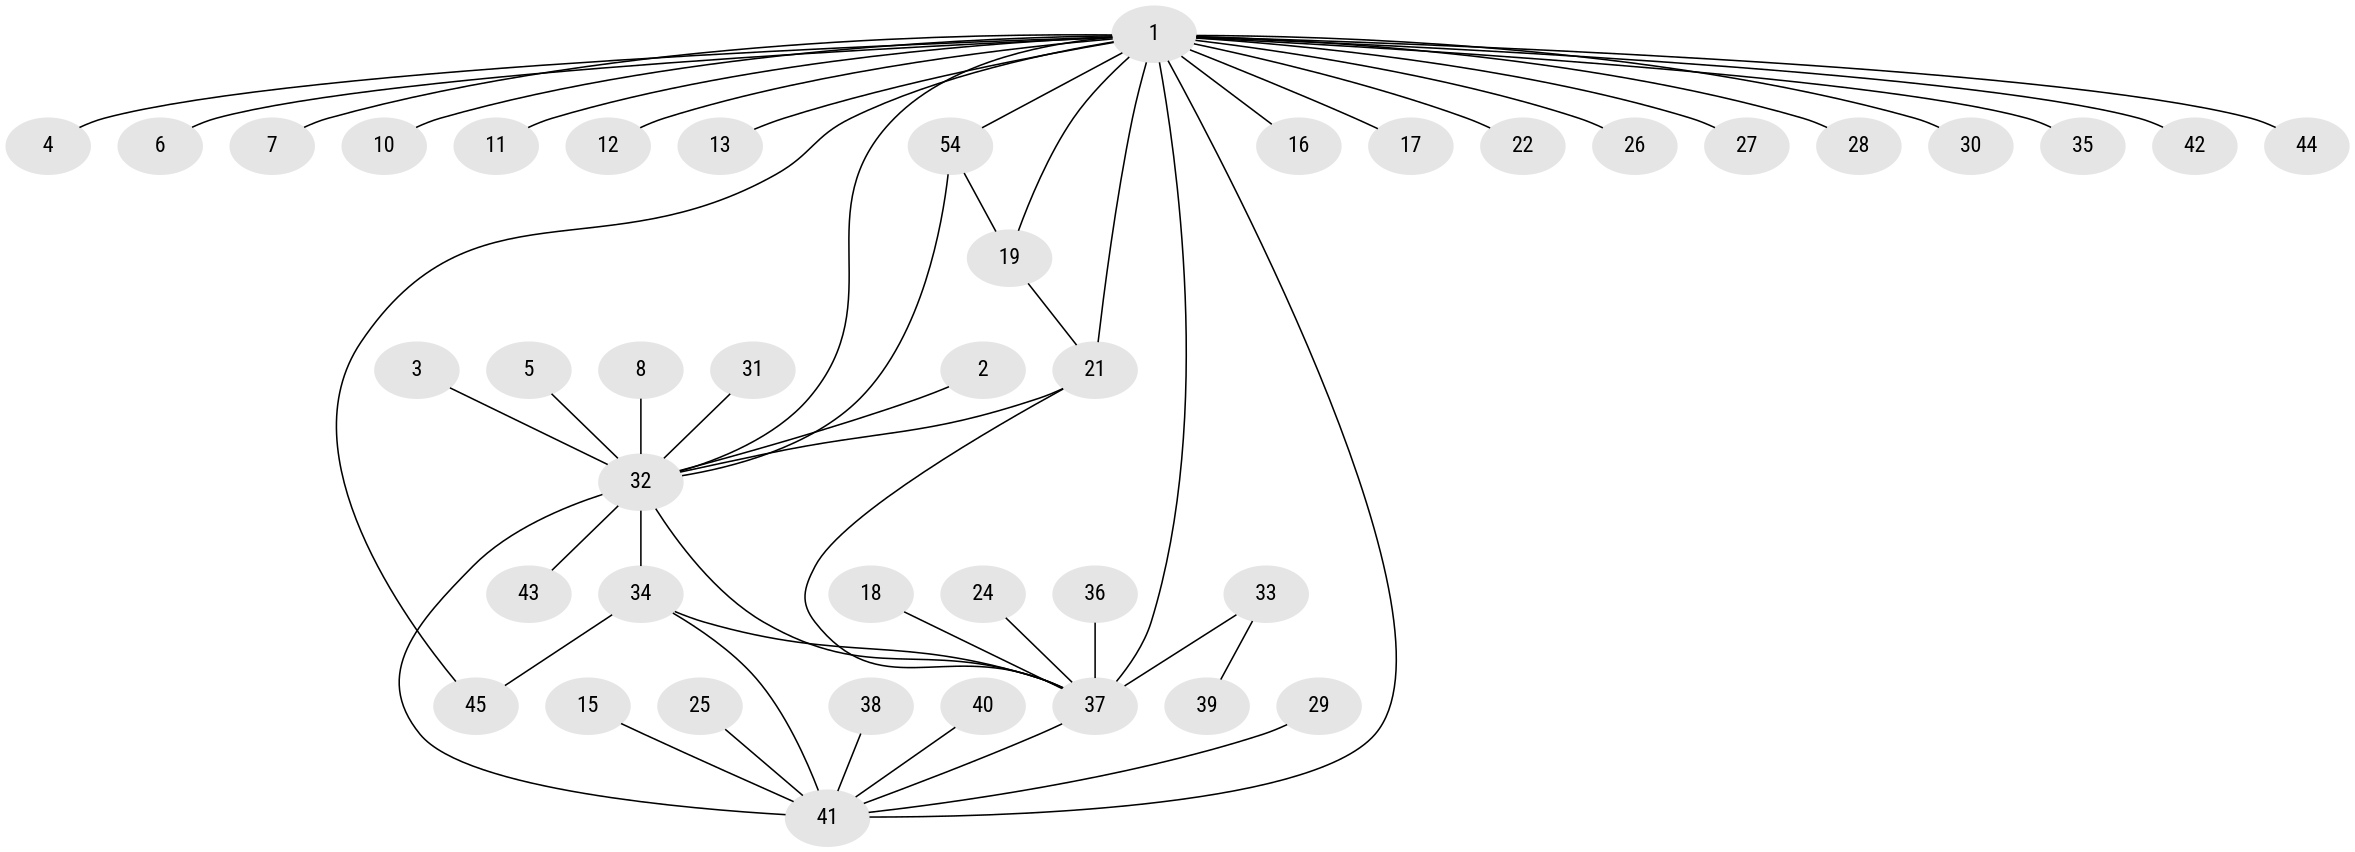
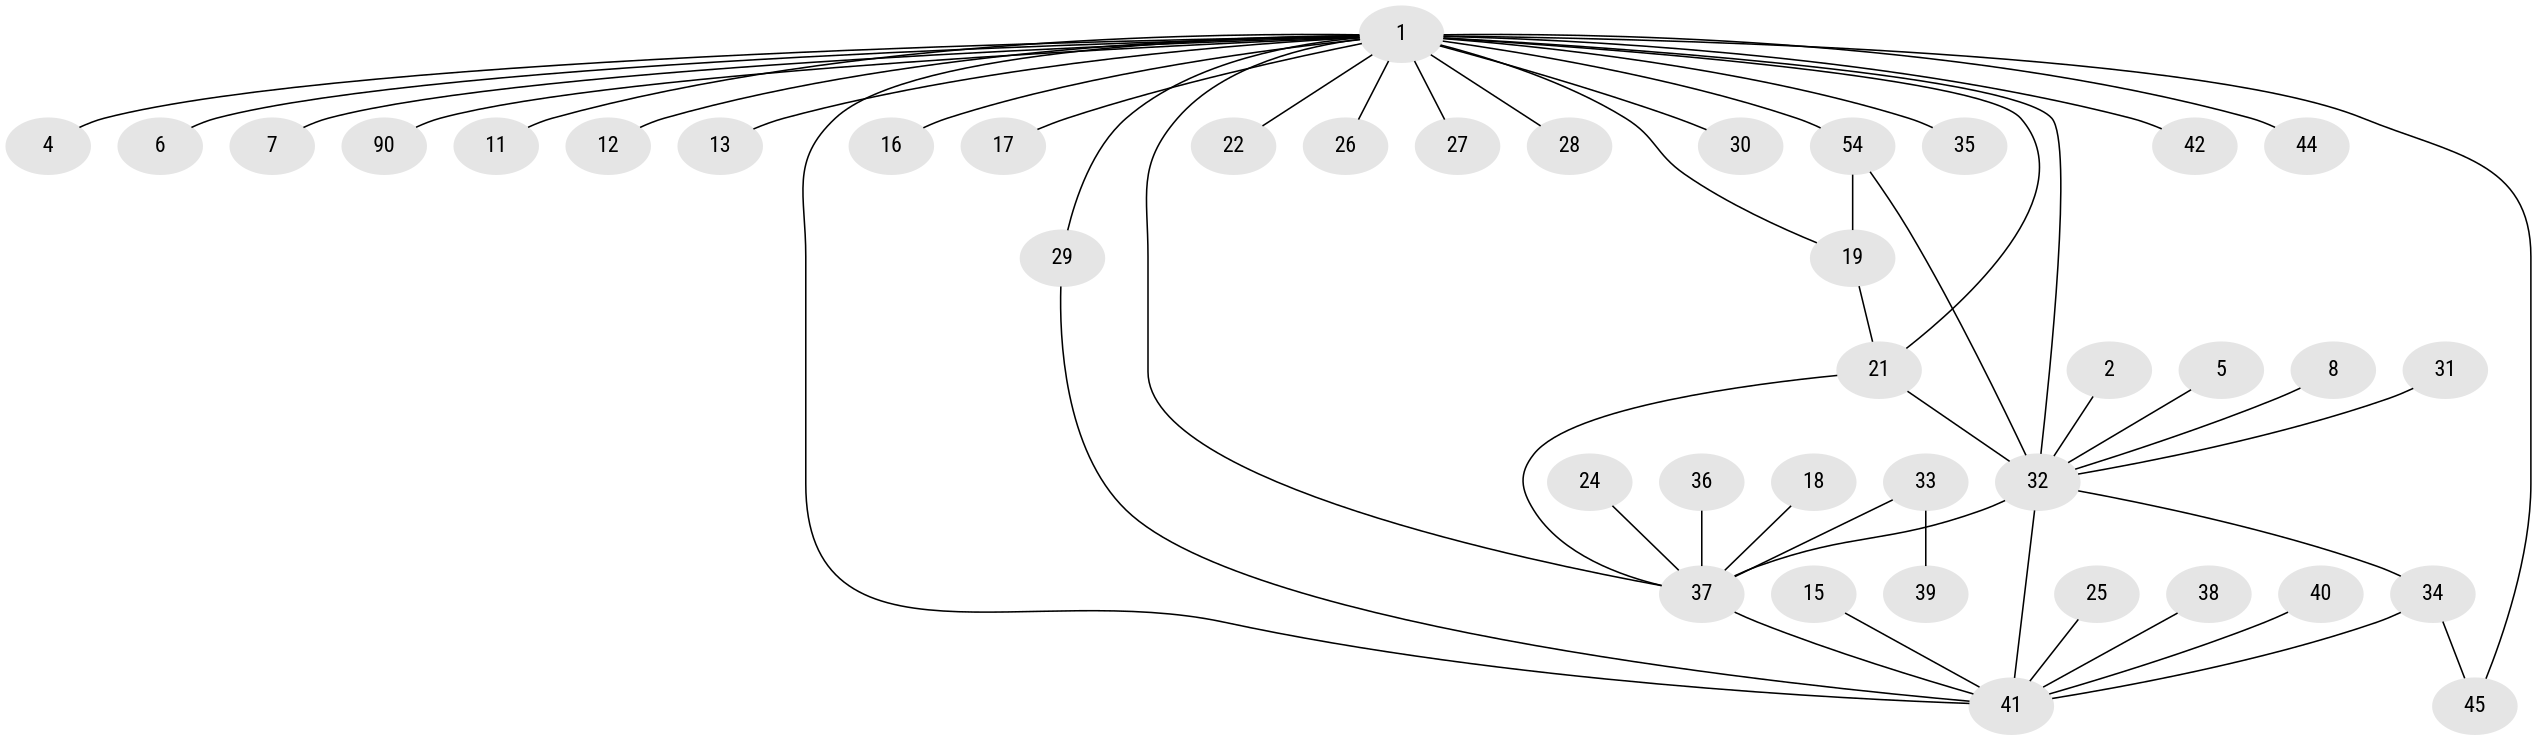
none -> (1137, 110)
(384, 146) -> (384, 146)
(417, 370) -> none
(529, 594) -> none
(771, 637) -> none
